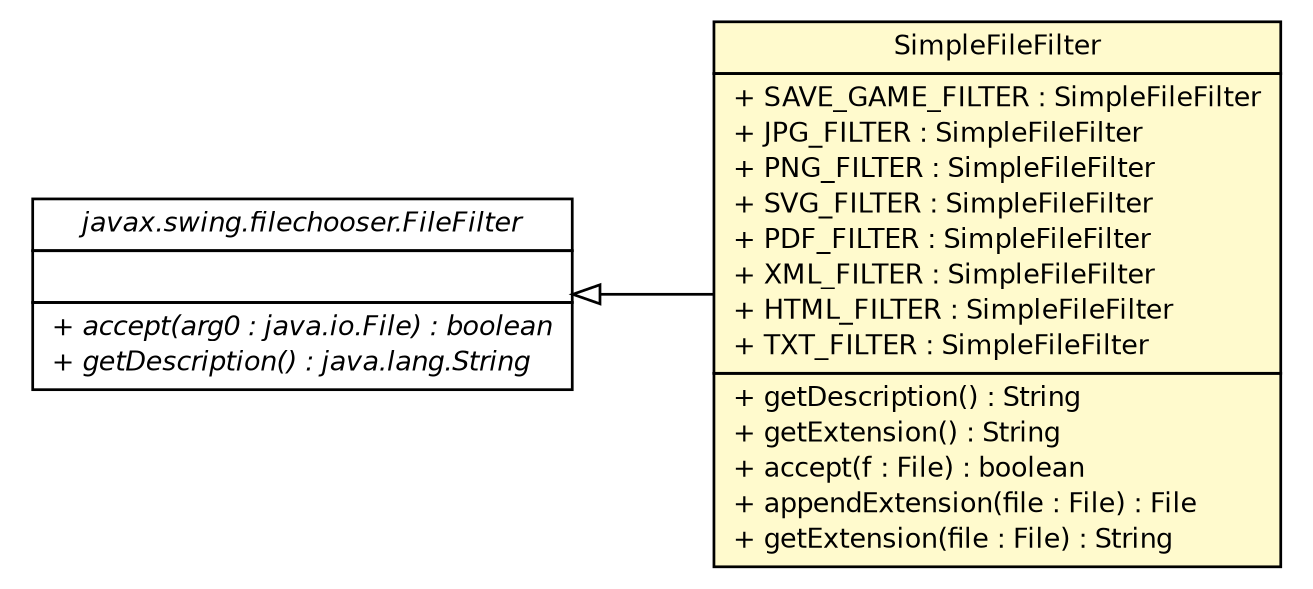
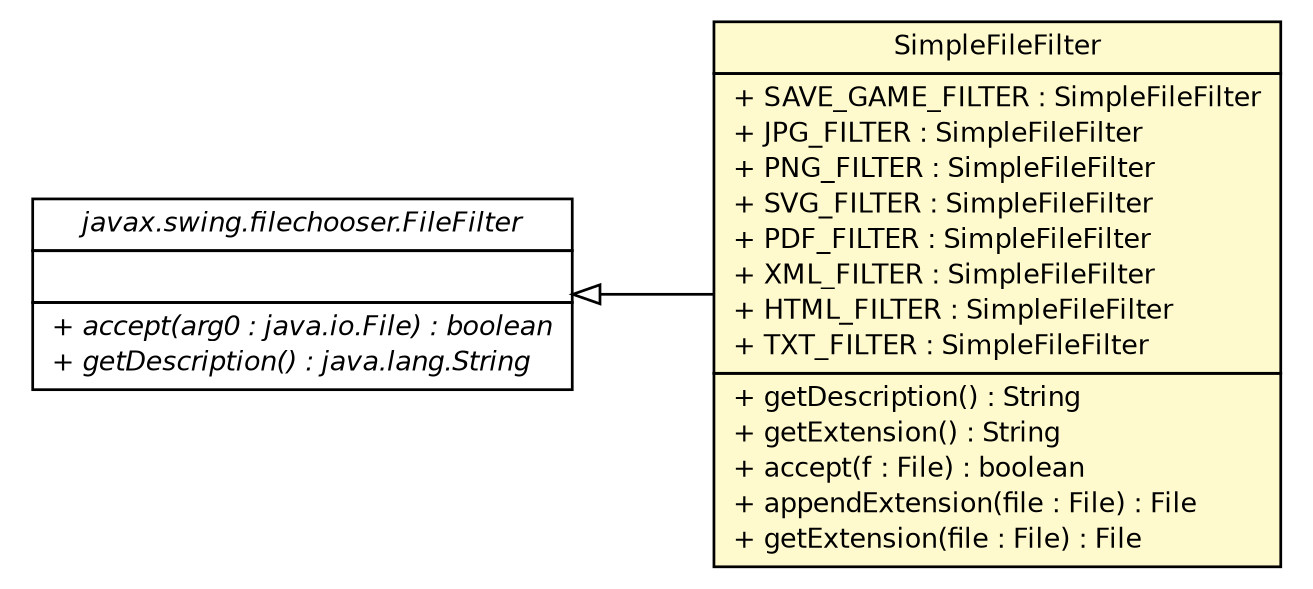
(954, 540) -> (939, 540)
